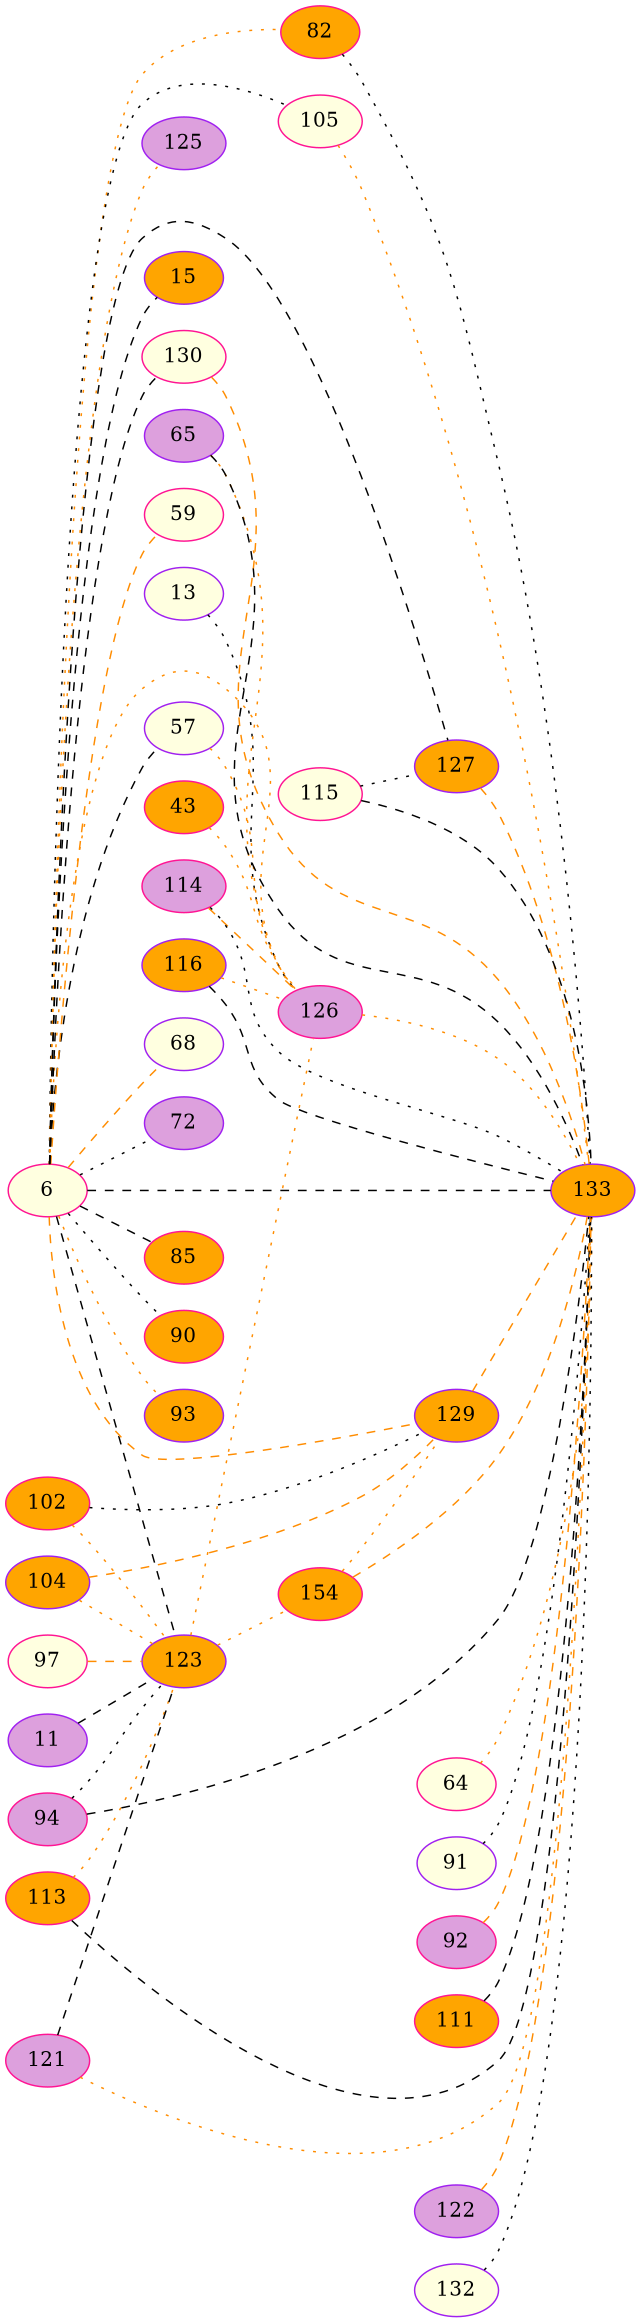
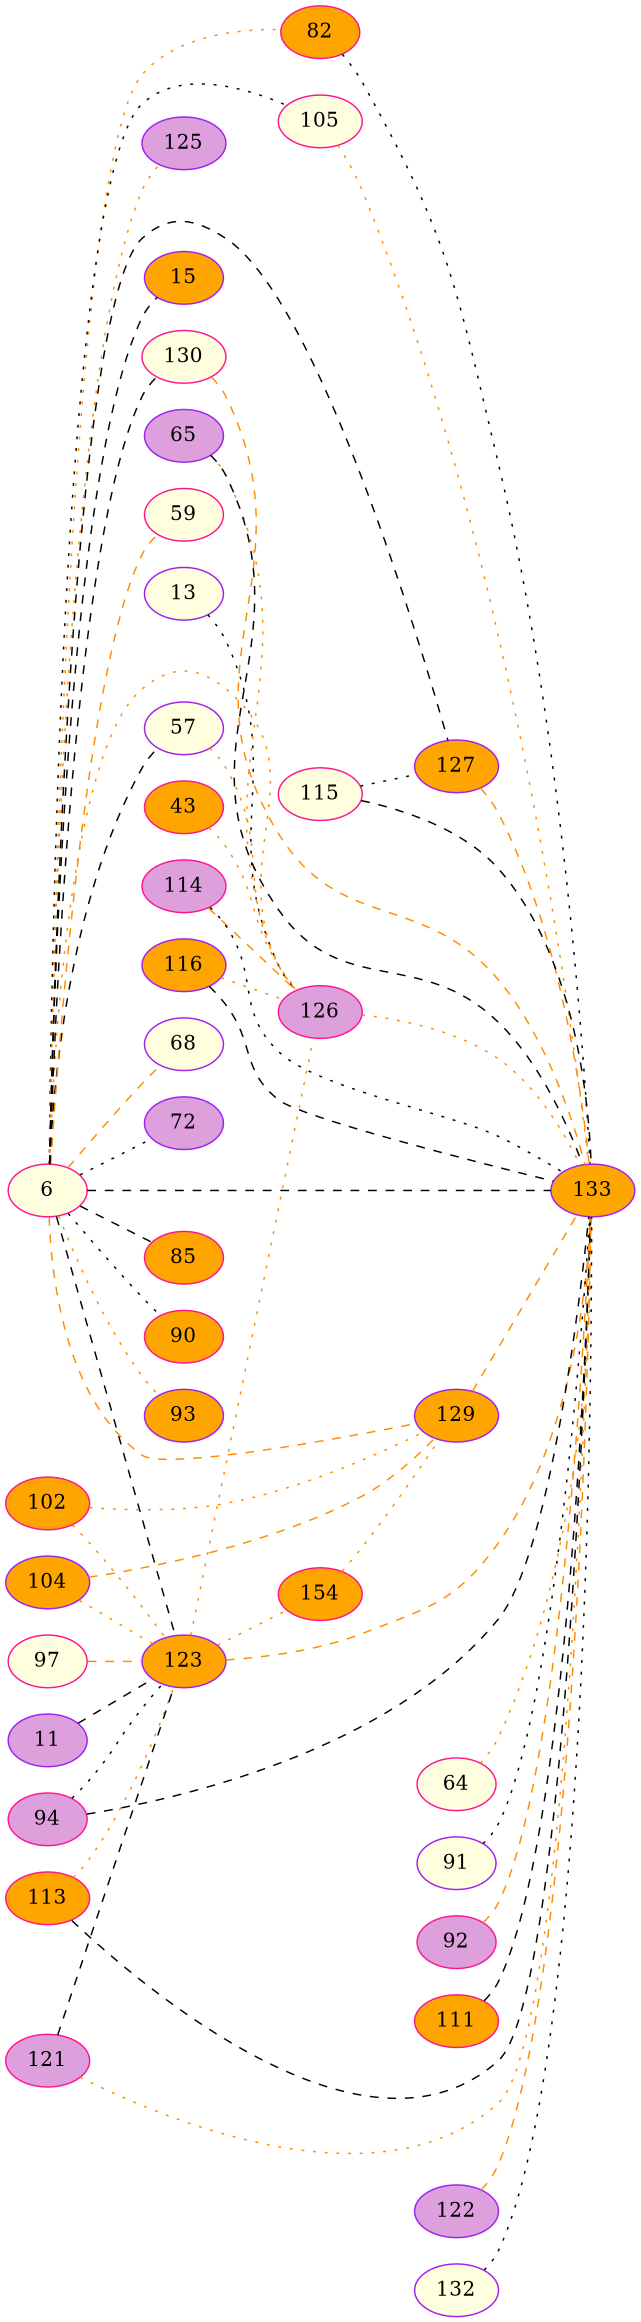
(516, 1428) -> (508, 1527)
(262, 1495) -> (262, 1495)
